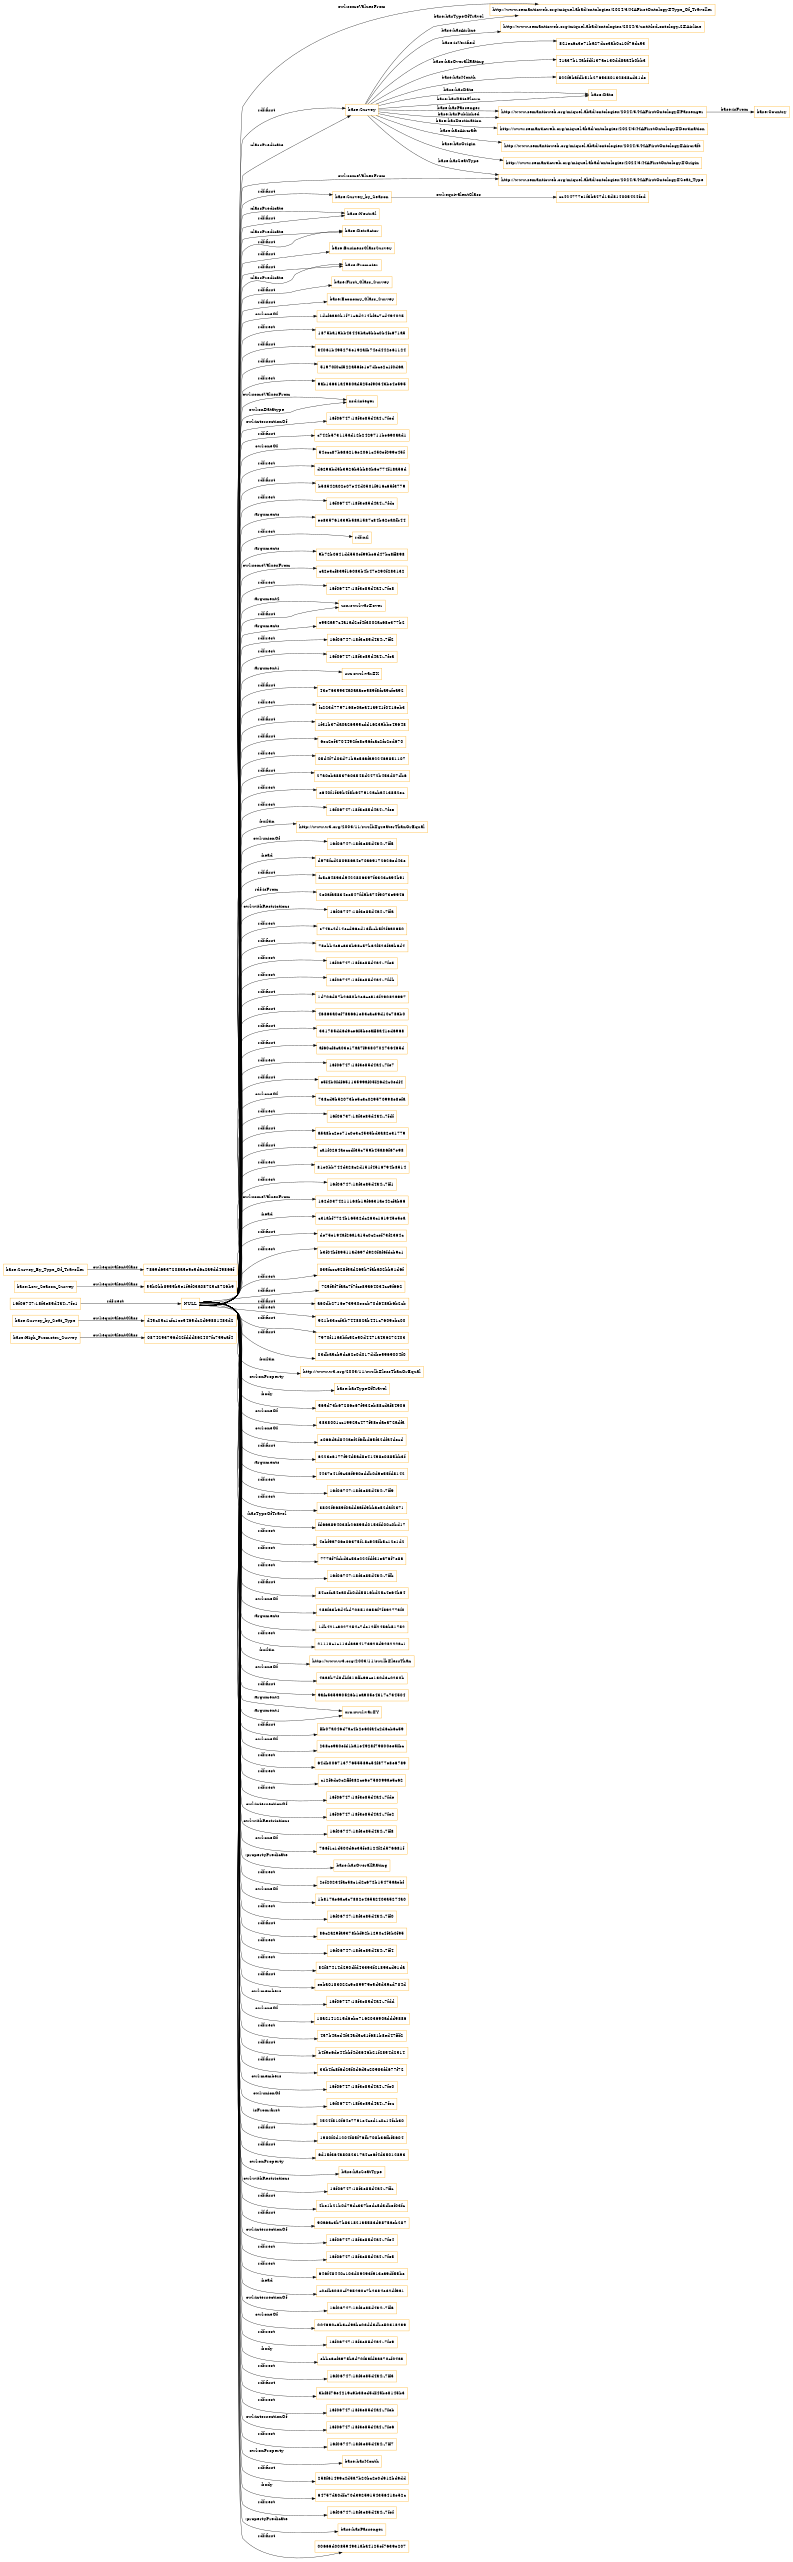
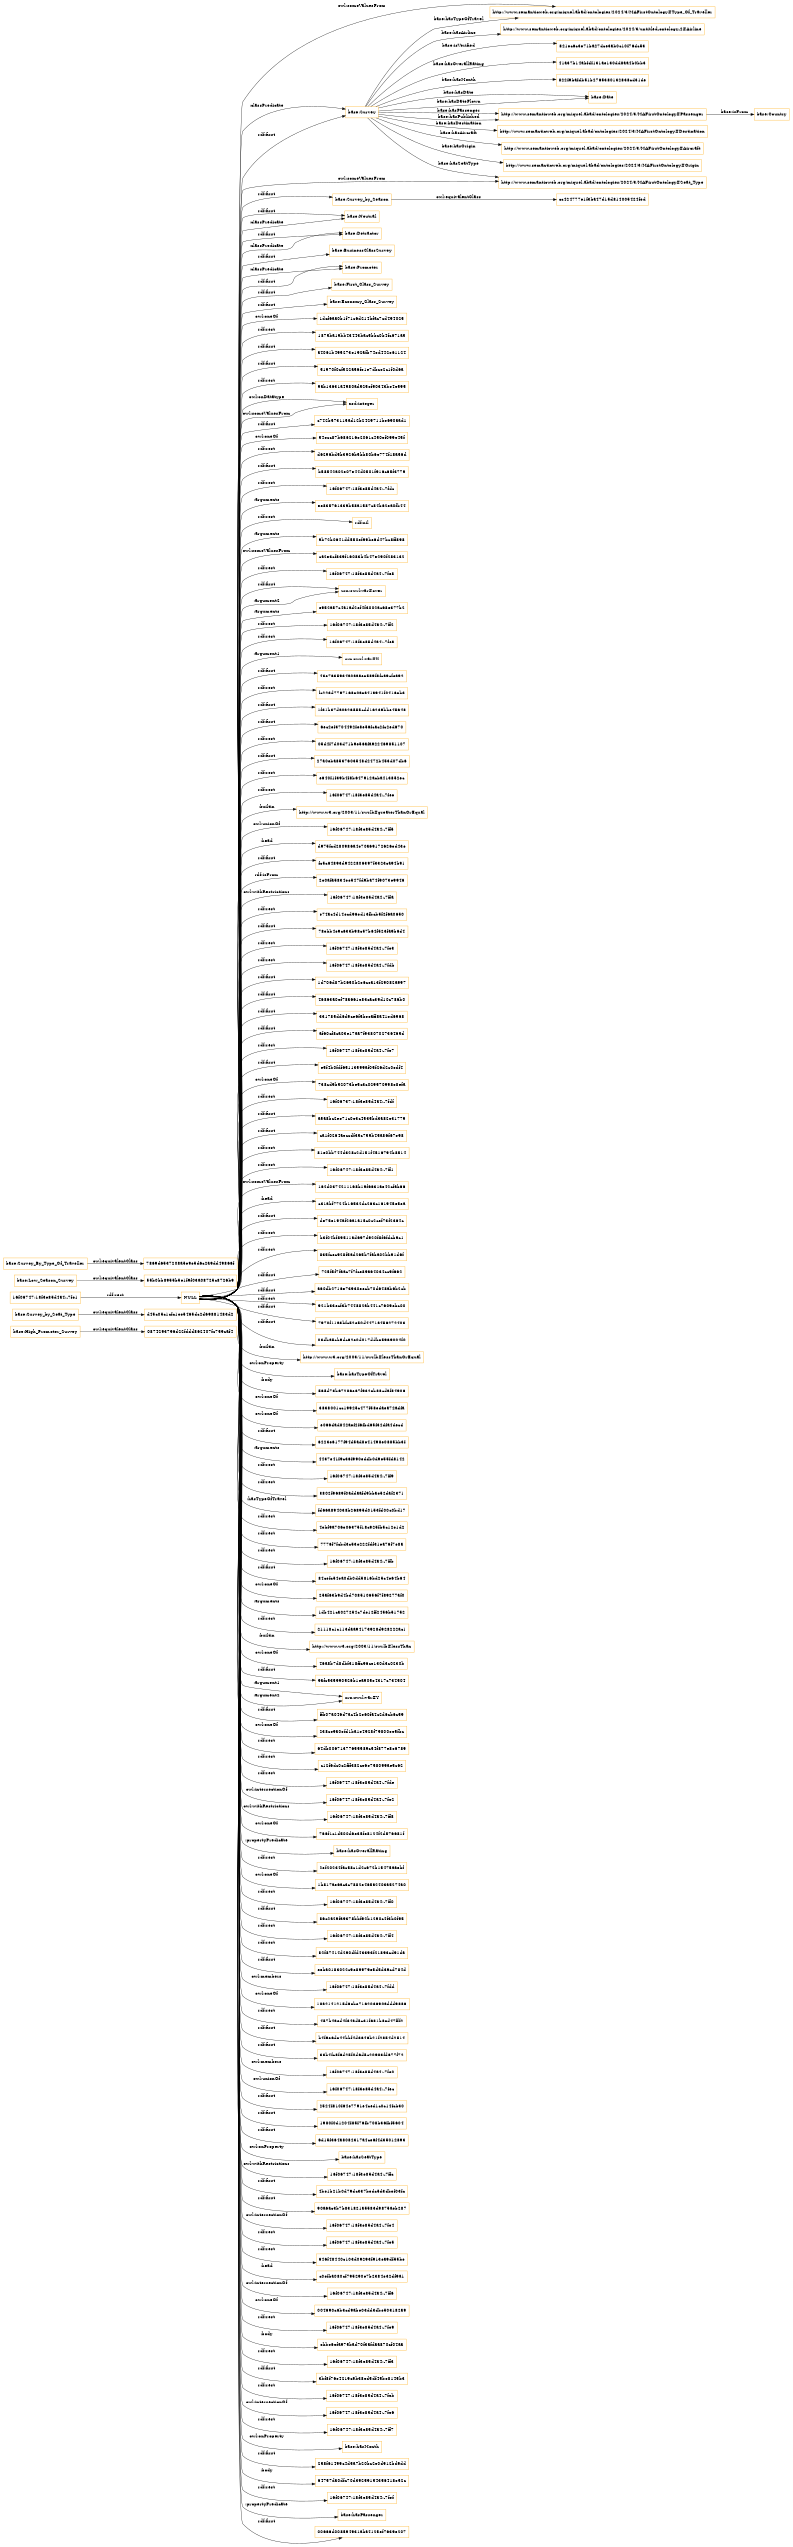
(602, 61) -> (602, 63)
(362, 418) -> none
(267, 2110) -> (267, 2096)
